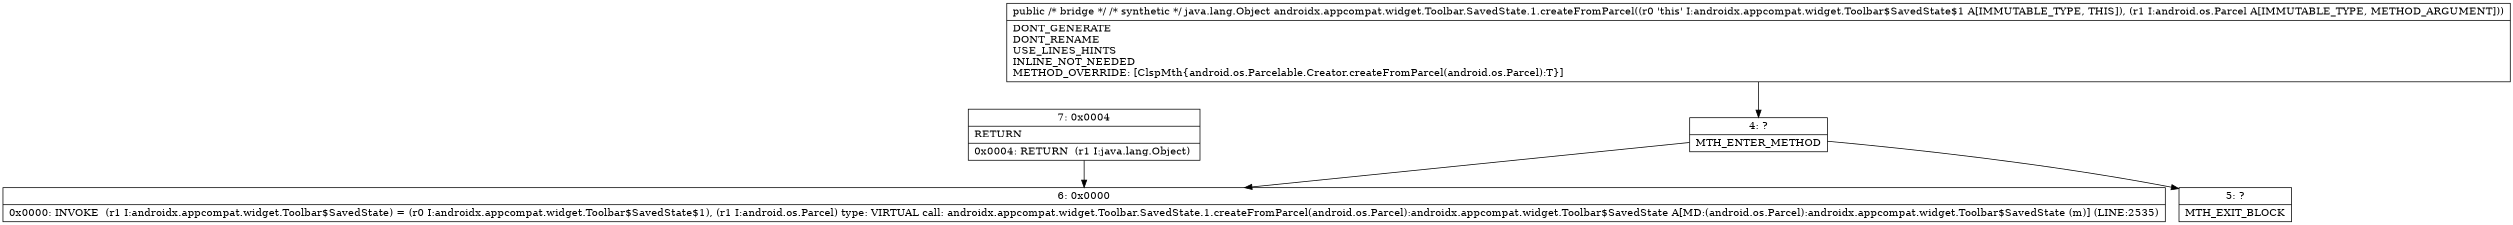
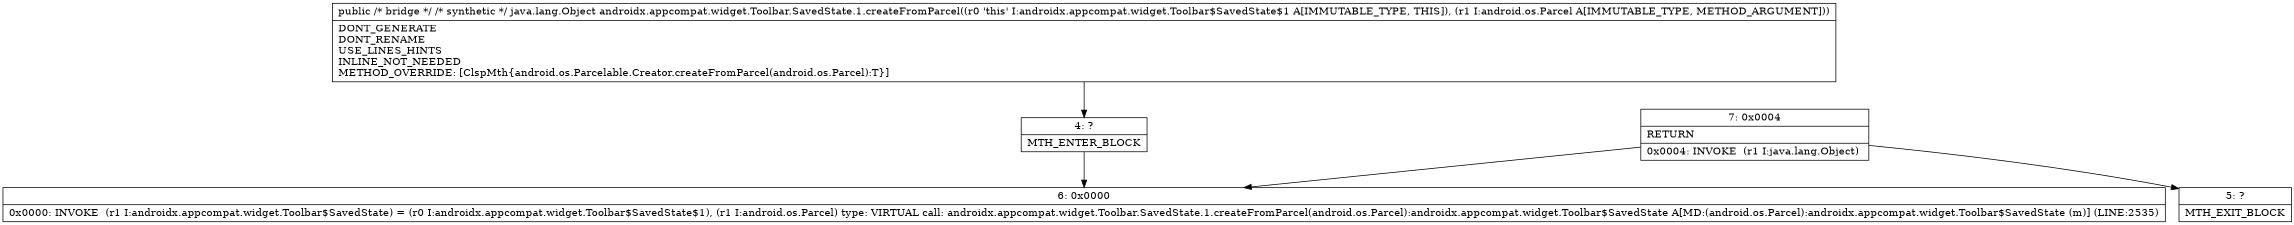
(1759, 143) -> (1084, 143)
(1084, 151) -> (1755, 151)
(2000, 160) -> (2021, 163)
